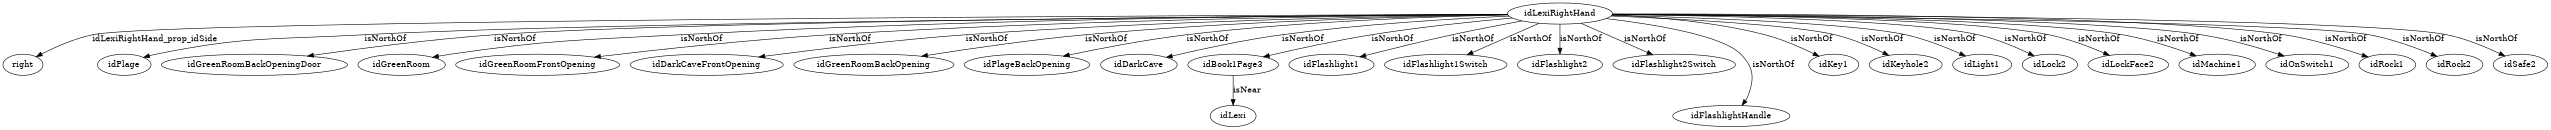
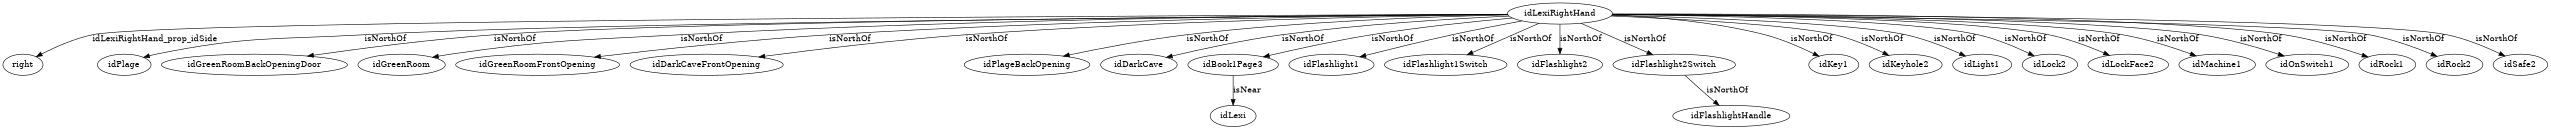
(1700, 36) -> (1700, 89)
(874, 65) -> none
